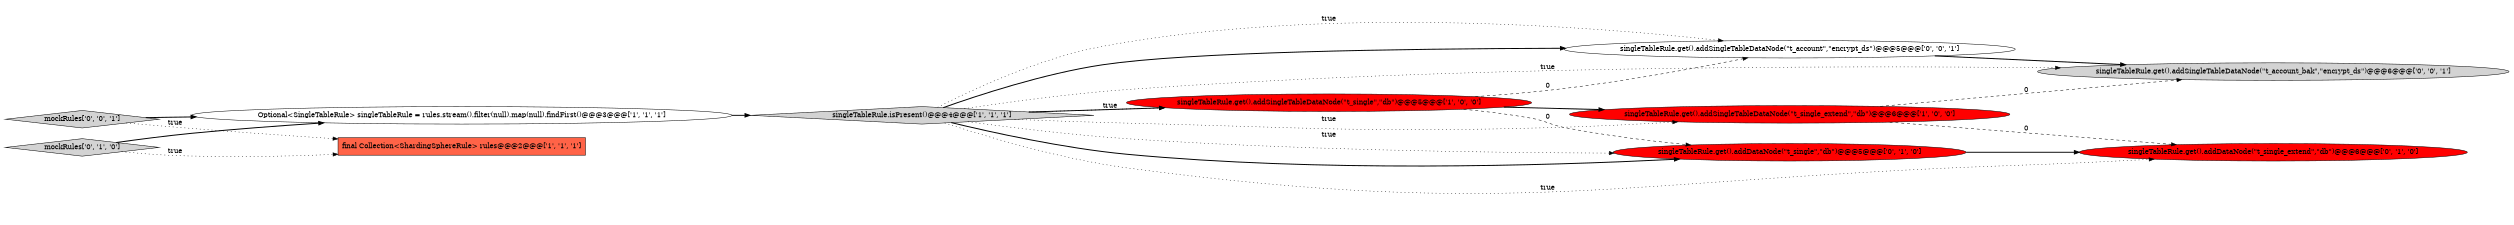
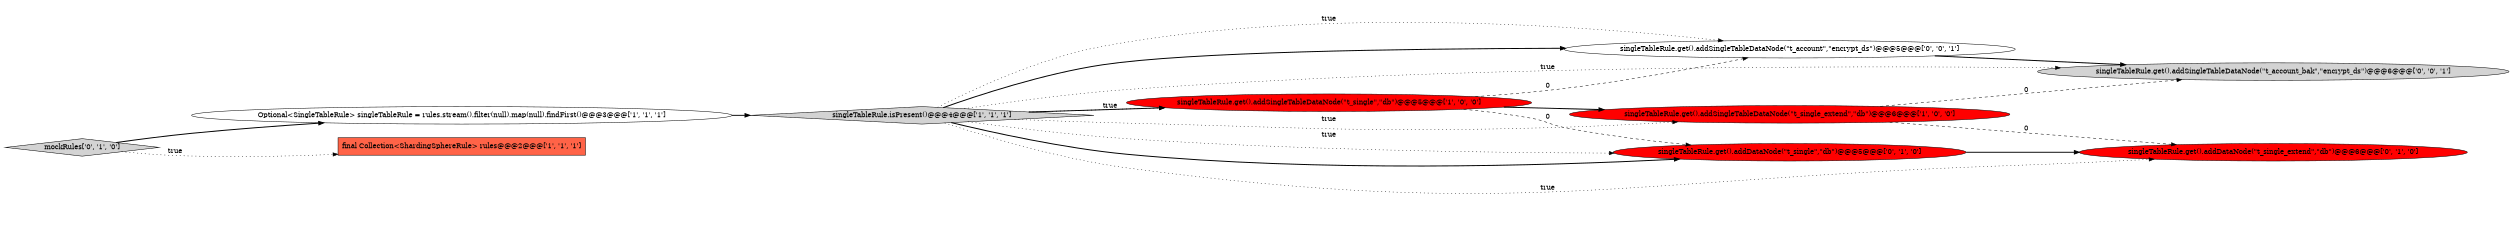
(82, 119) -> none
